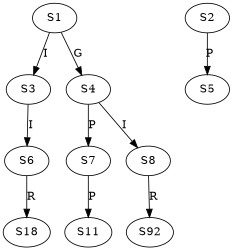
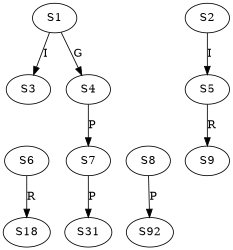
(210, 54) -> (210, 54)
(28, 121) -> none
(116, 122) -> none
none -> (207, 161)
(154, 197) -> (154, 197)
(88, 232) -> (88, 232)
